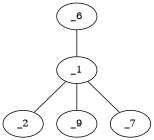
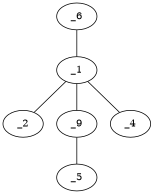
(131, 124) -> (131, 124)
none -> (77, 178)
